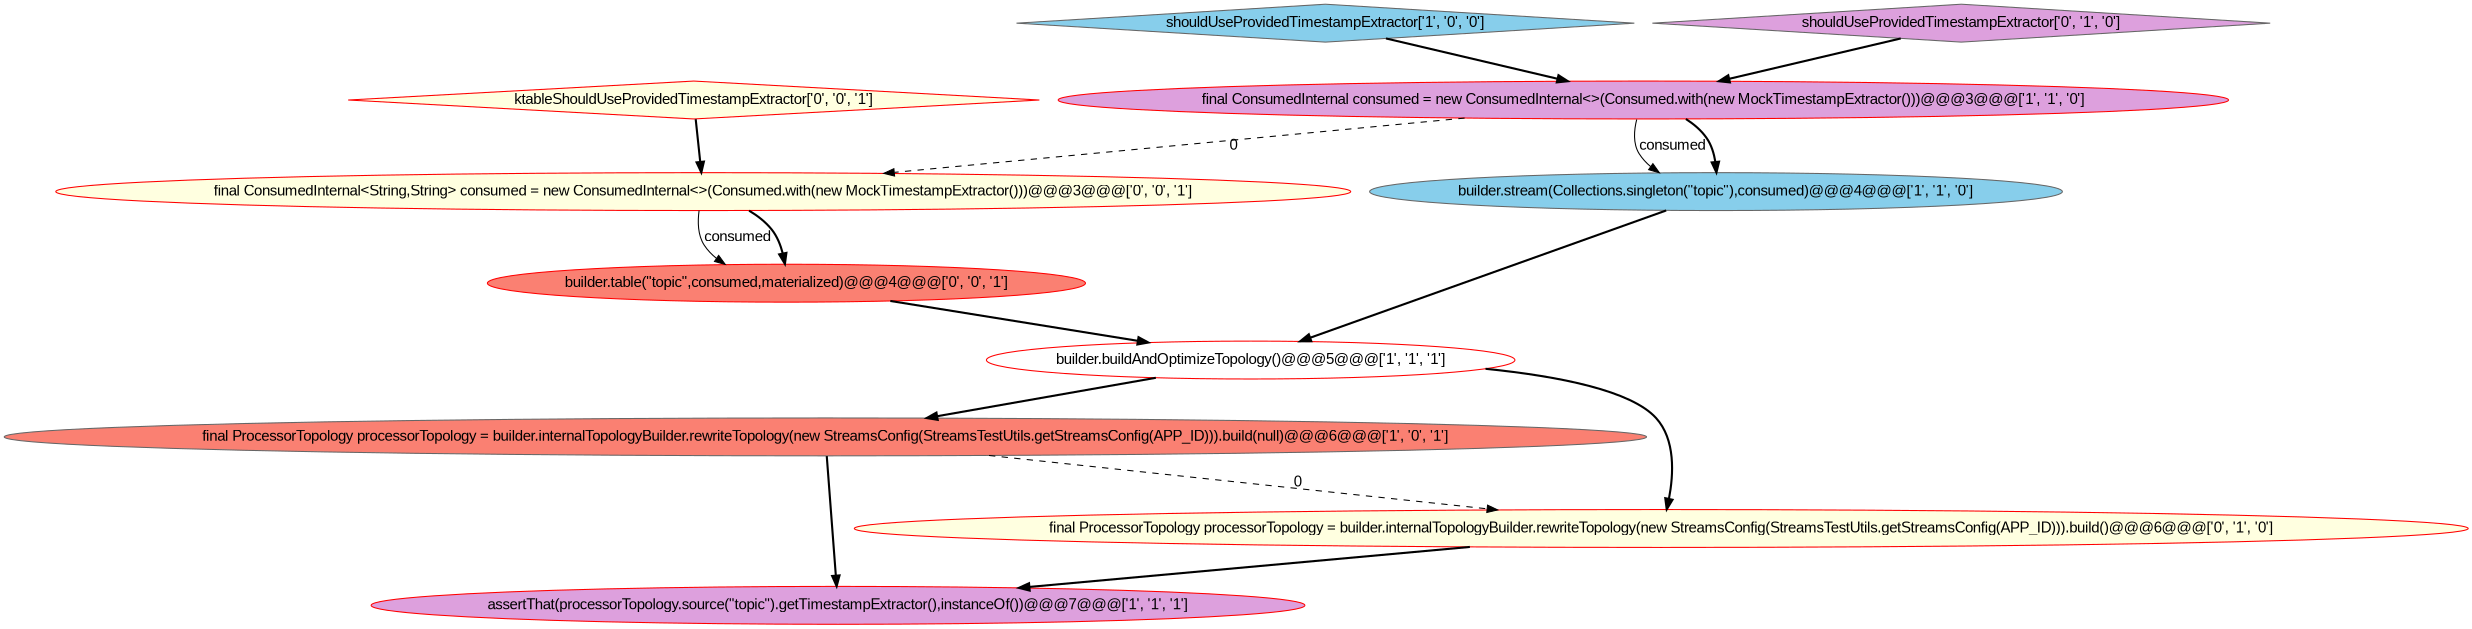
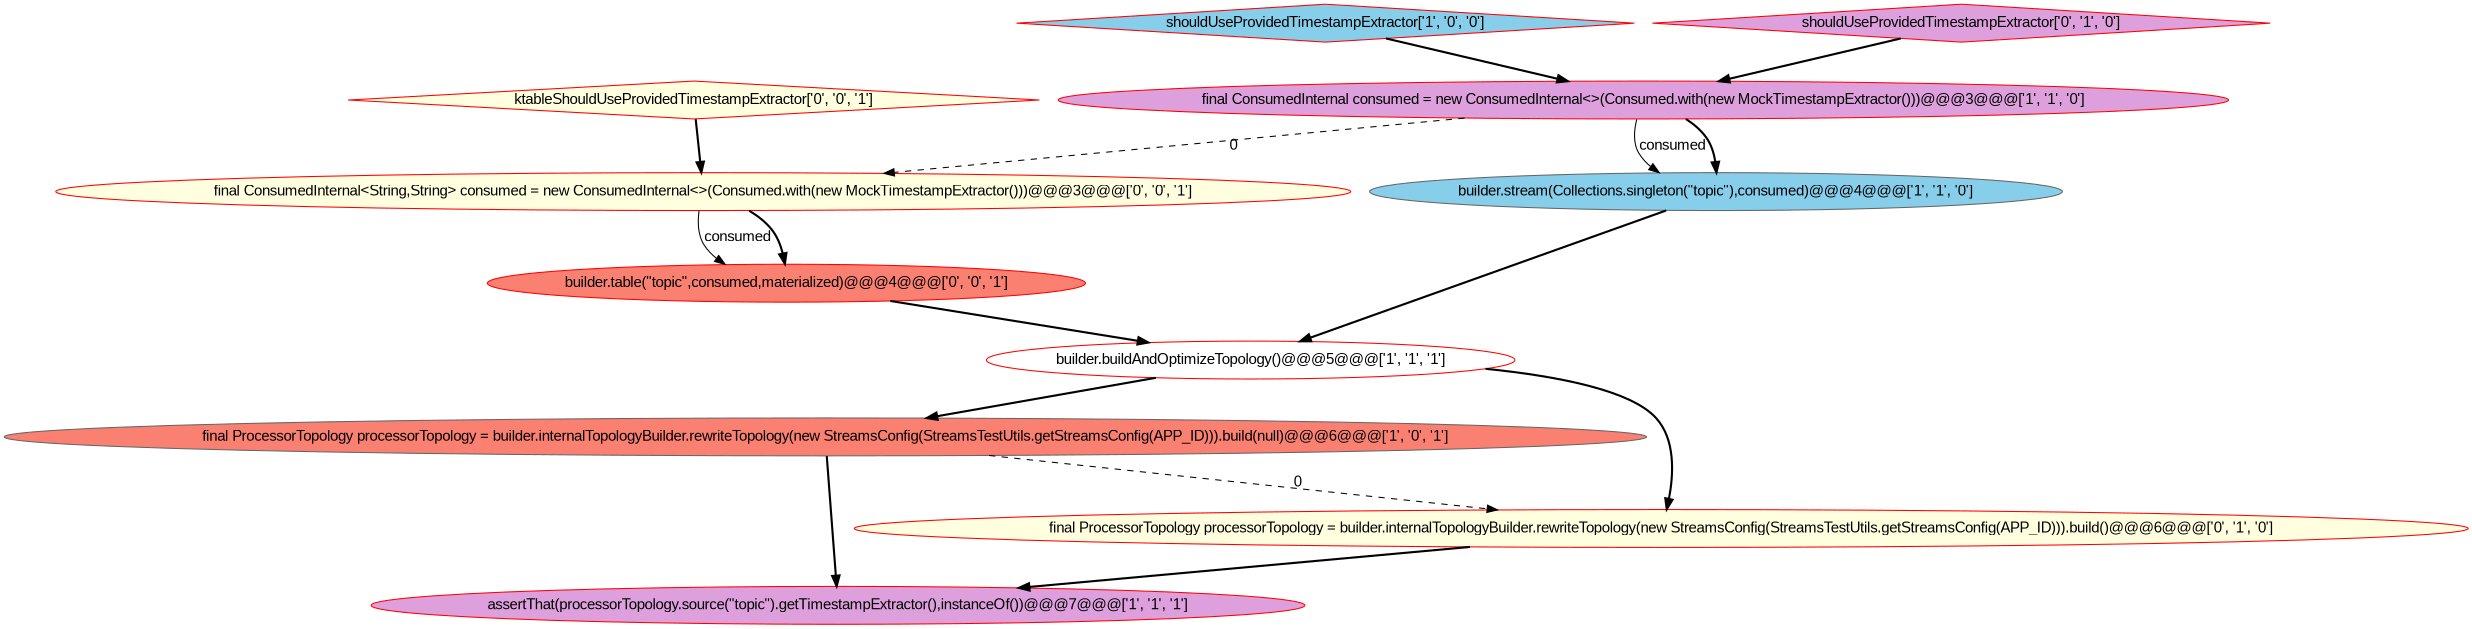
(1325, 23) -> (1325, 23)
(1961, 23) -> (1961, 23)
